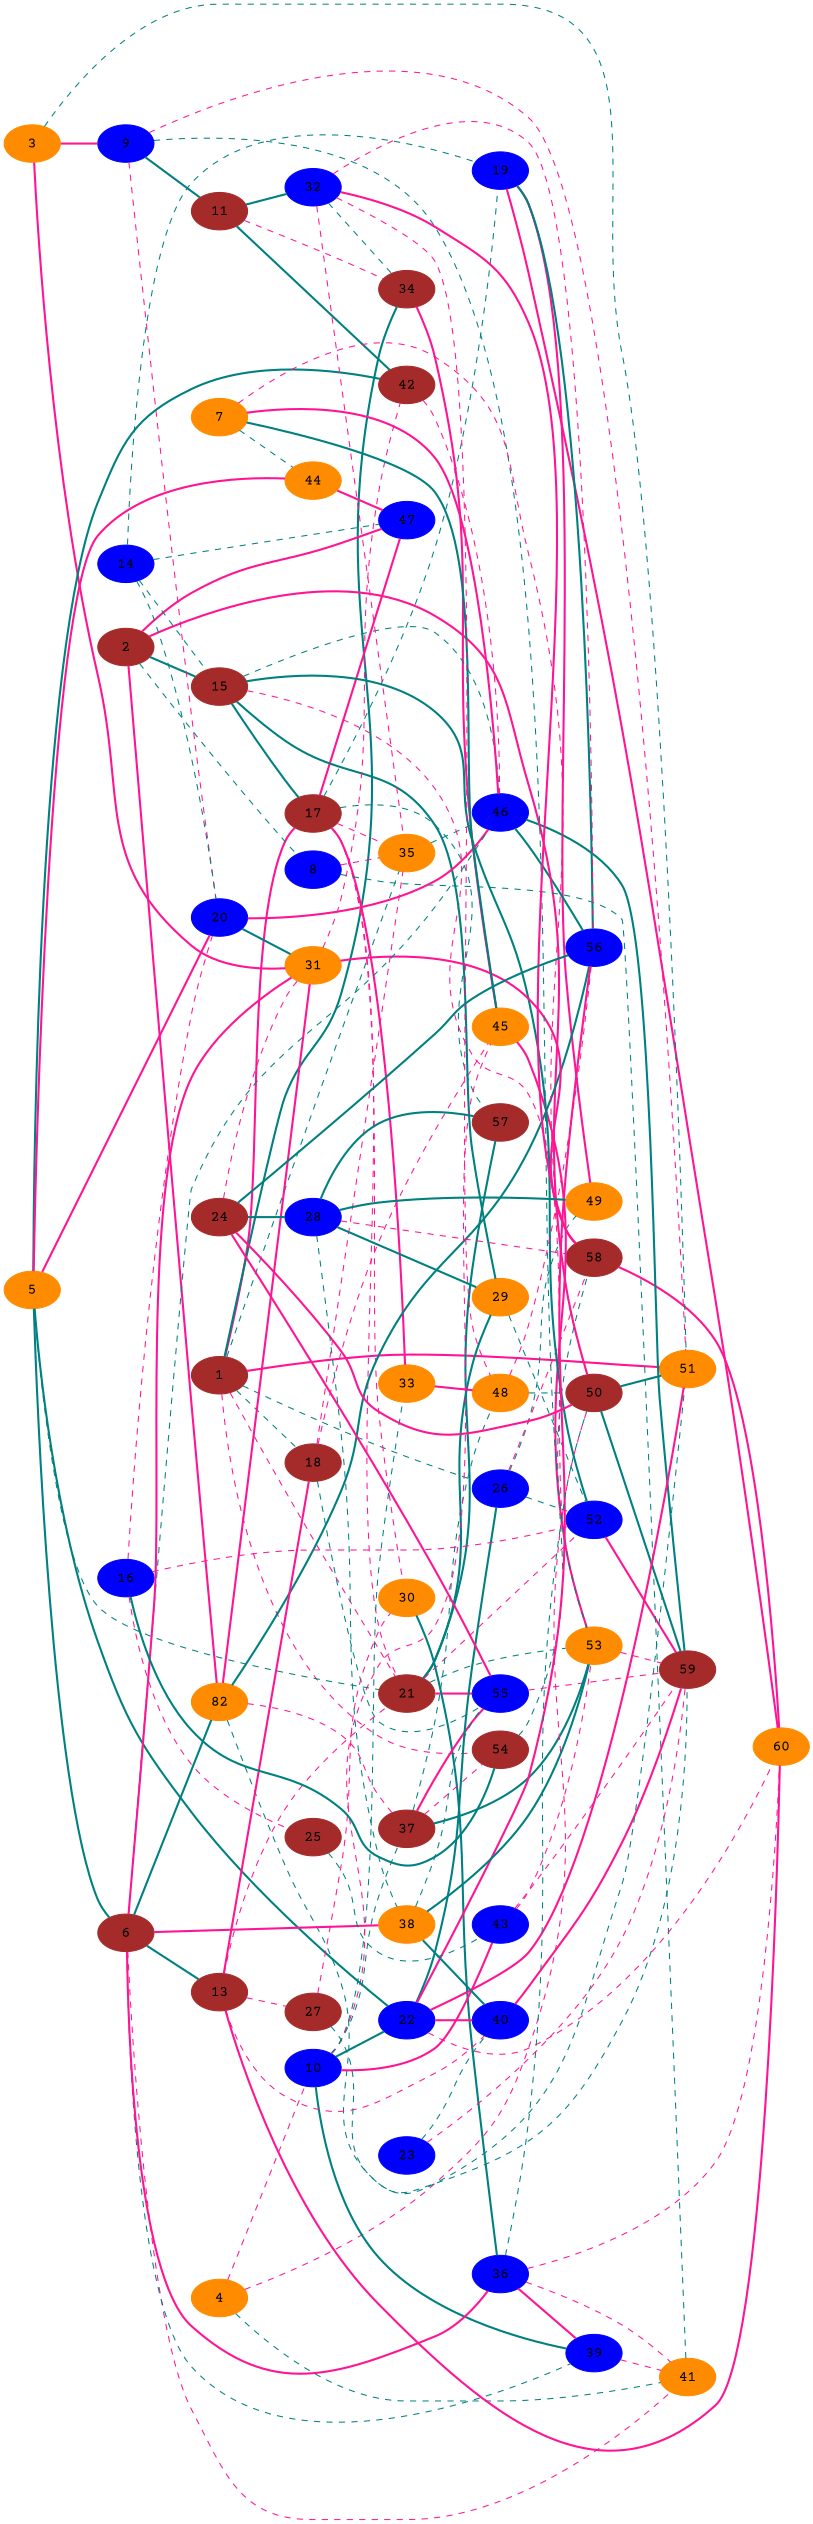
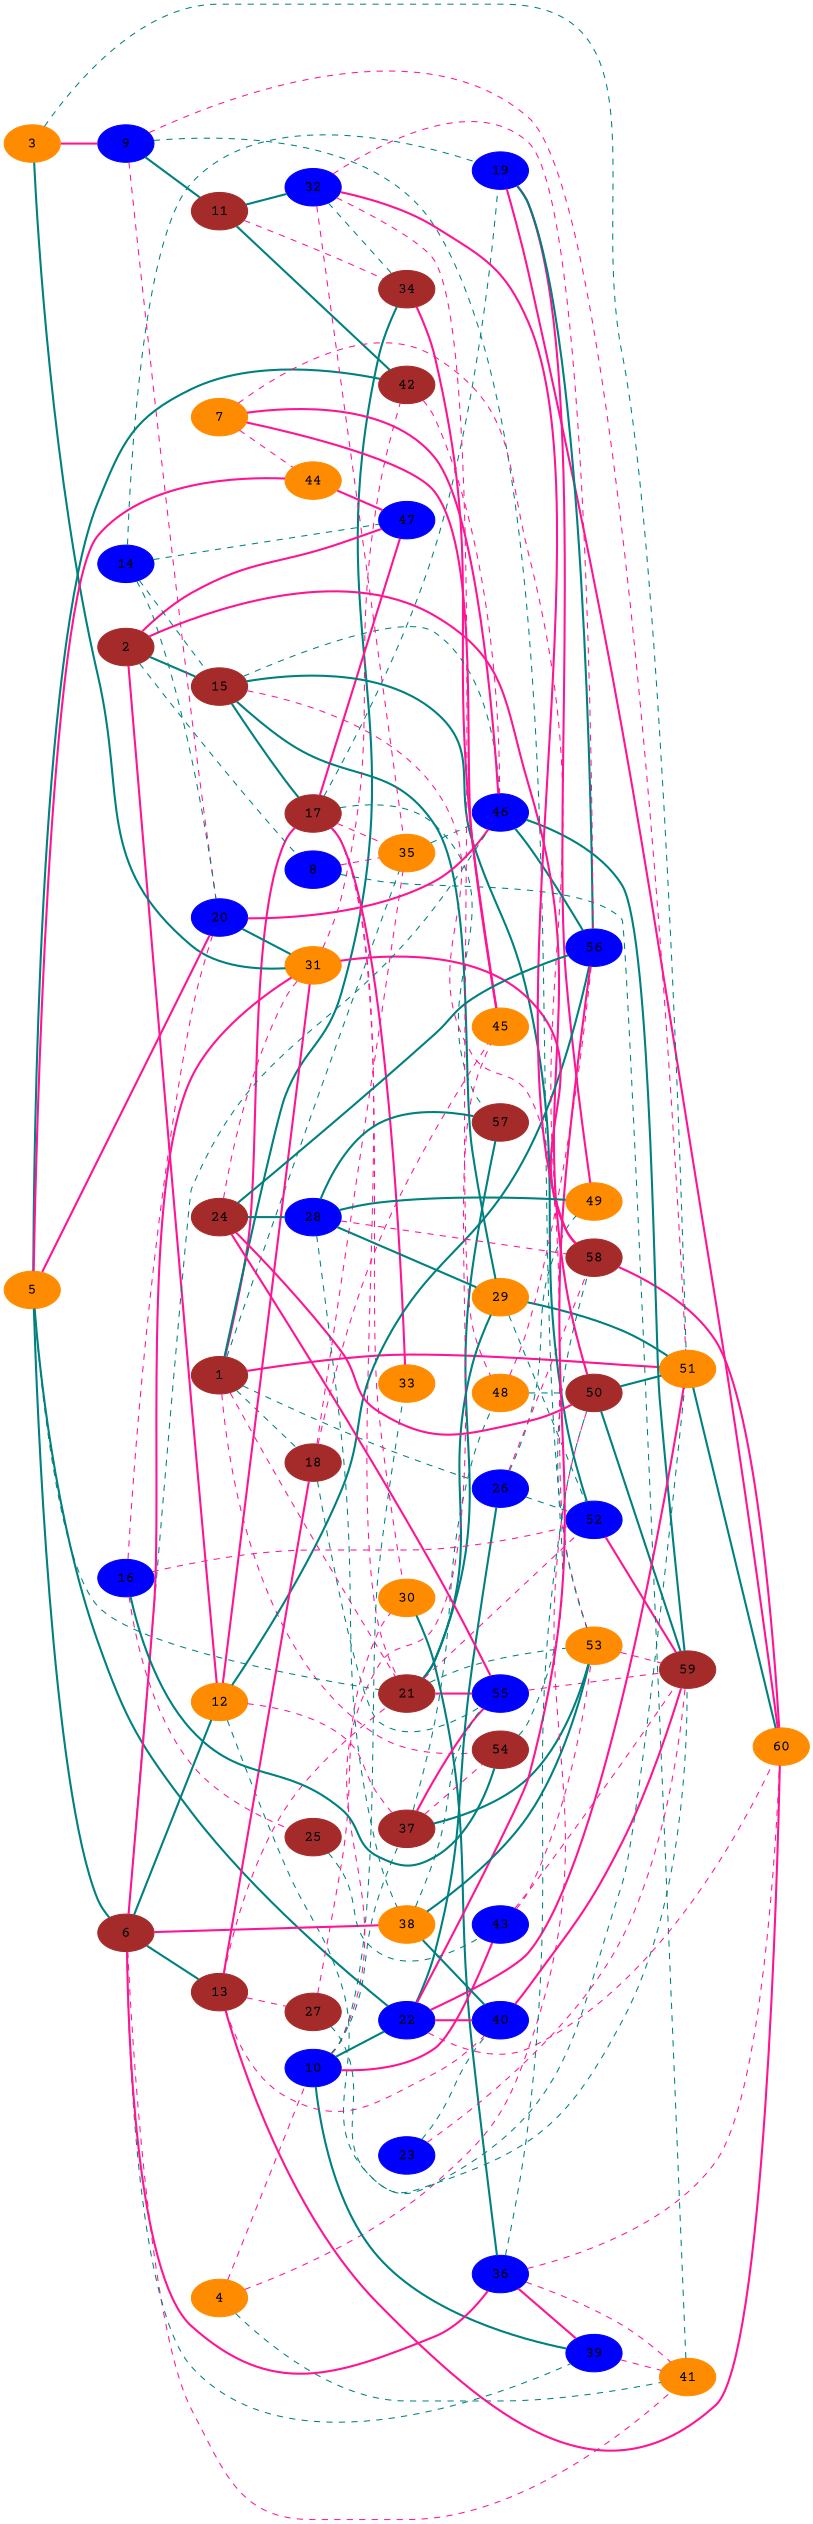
(266, 449) -> (266, 449)
(454, 539) -> (454, 539)
(85, 615) -> (85, 615)
none -> (600, 1322)
(561, 1332) -> none
(454, 1388) -> none
none -> (734, 1558)
(219, 1702) -> (219, 1702)
